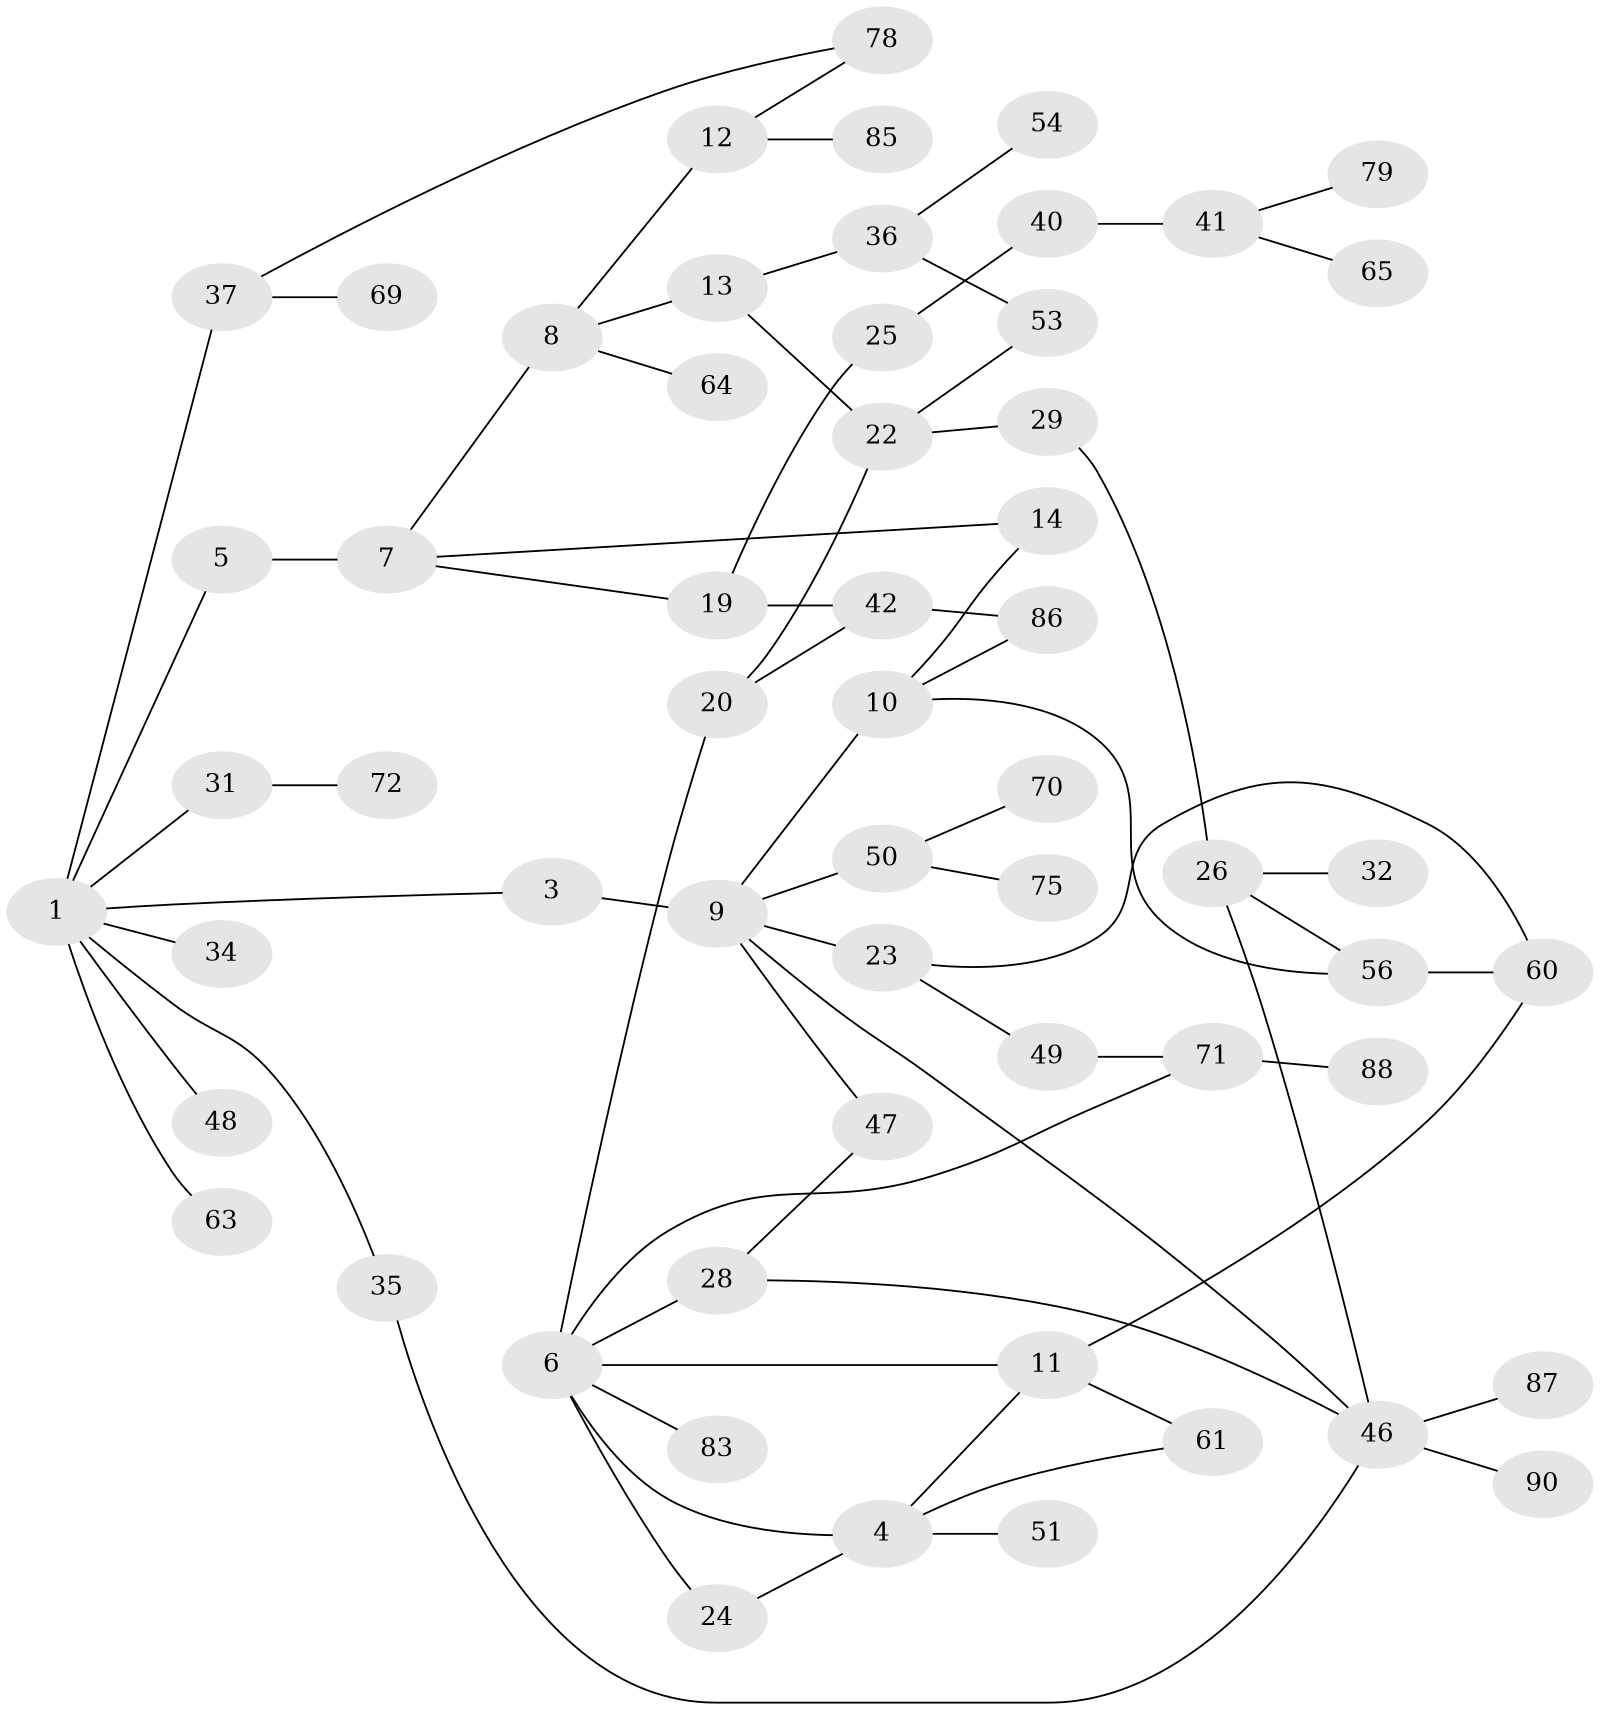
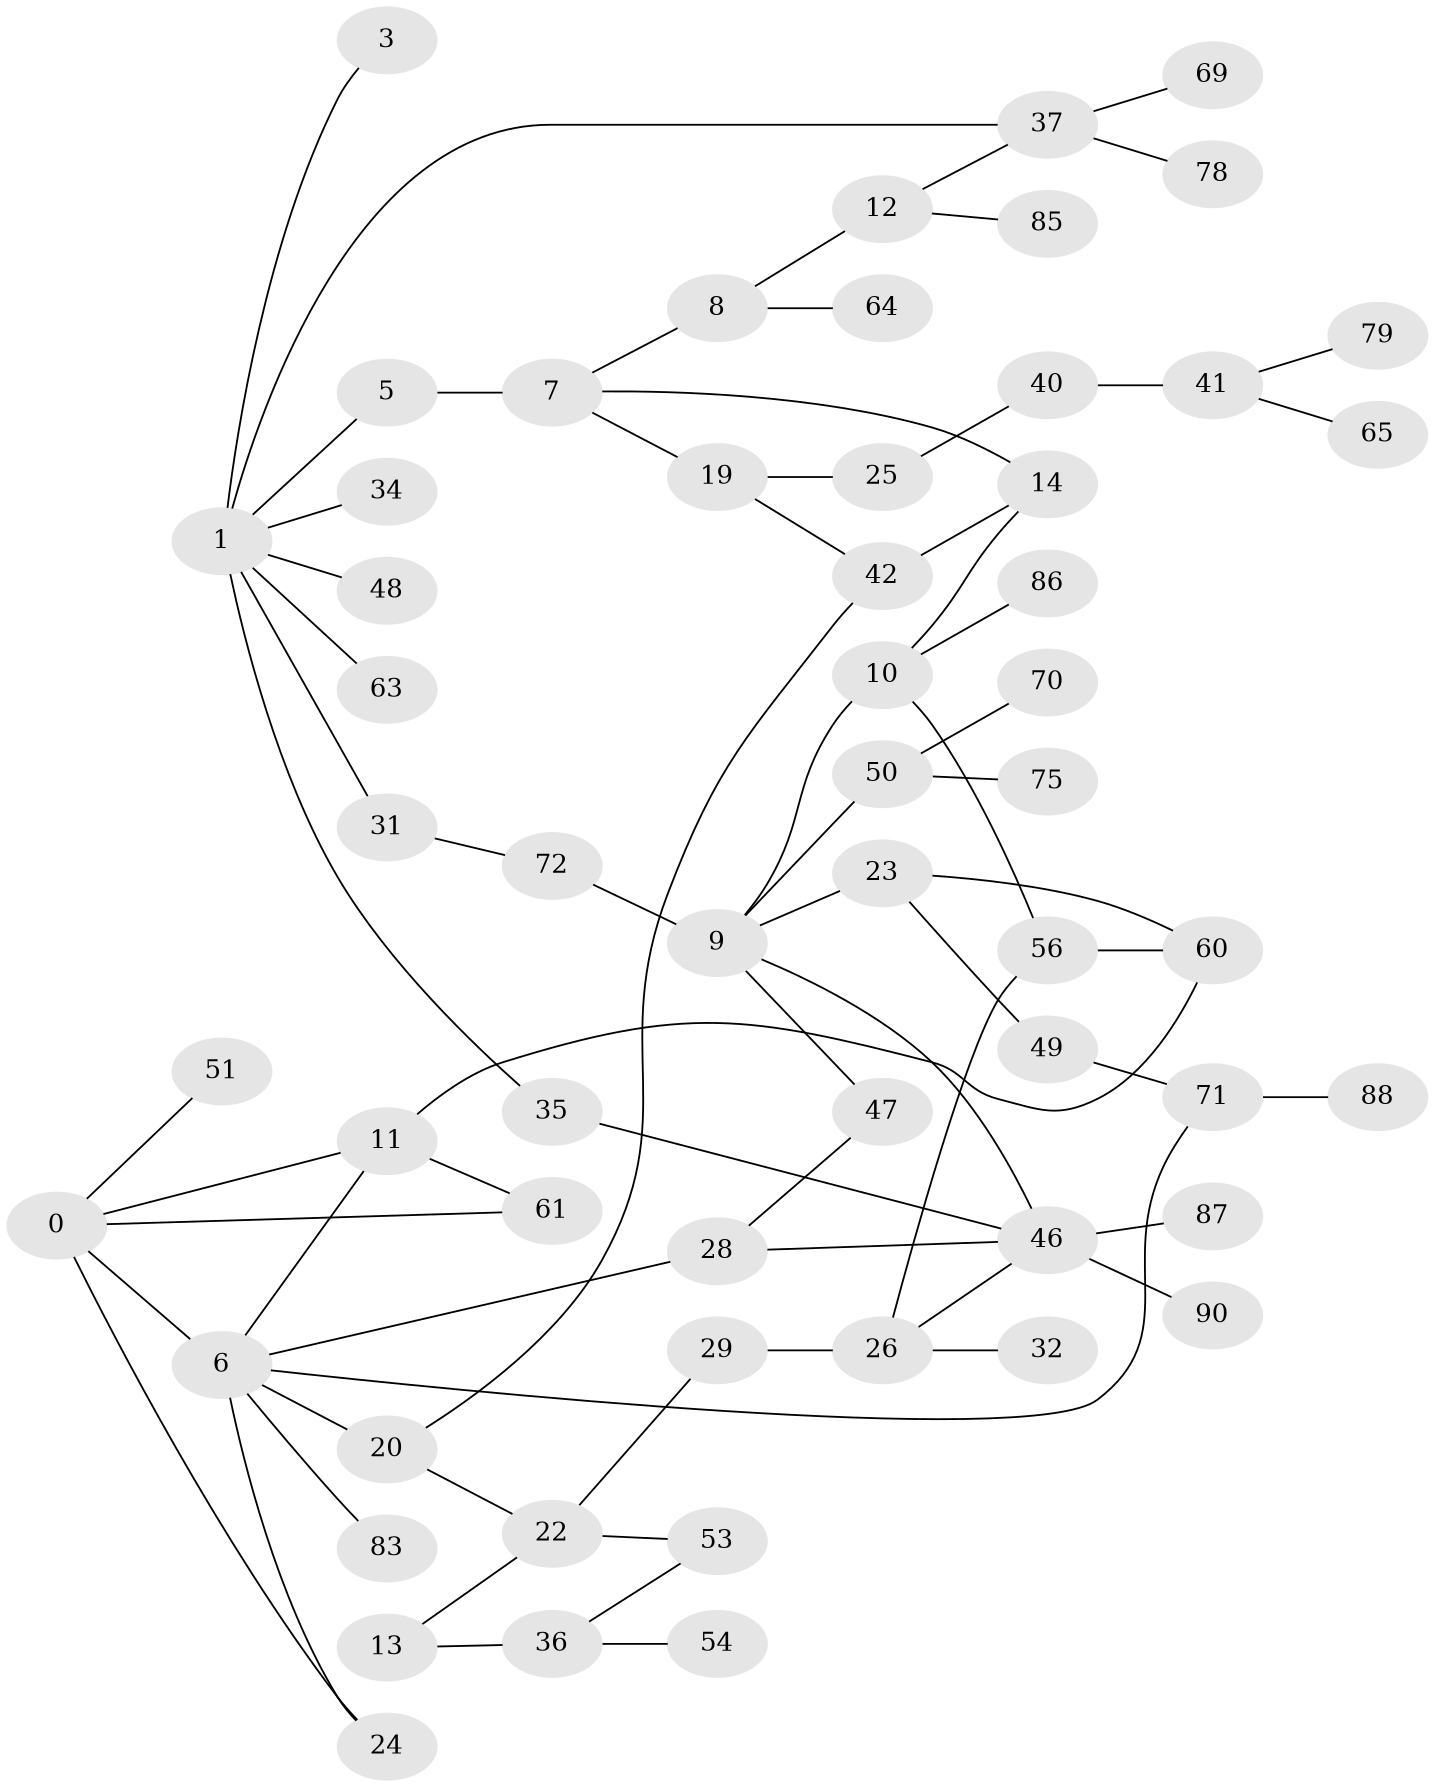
(800, 90) -> (965, 167)
(635, 313) -> none
(952, 612) -> (965, 530)
(635, 903) -> (635, 904)
(883, 1534) -> (57, 1226)
